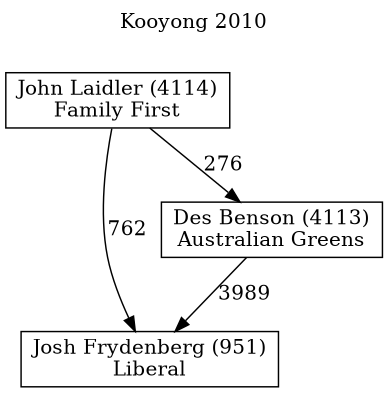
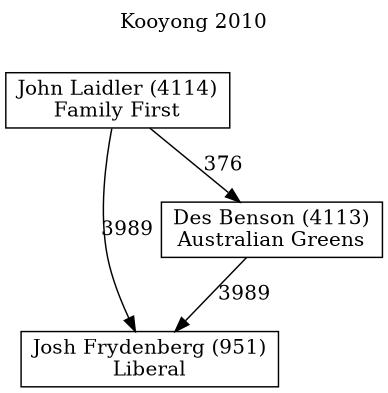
(224, 165) -> (224, 165)
(128, 230) -> (128, 230)
